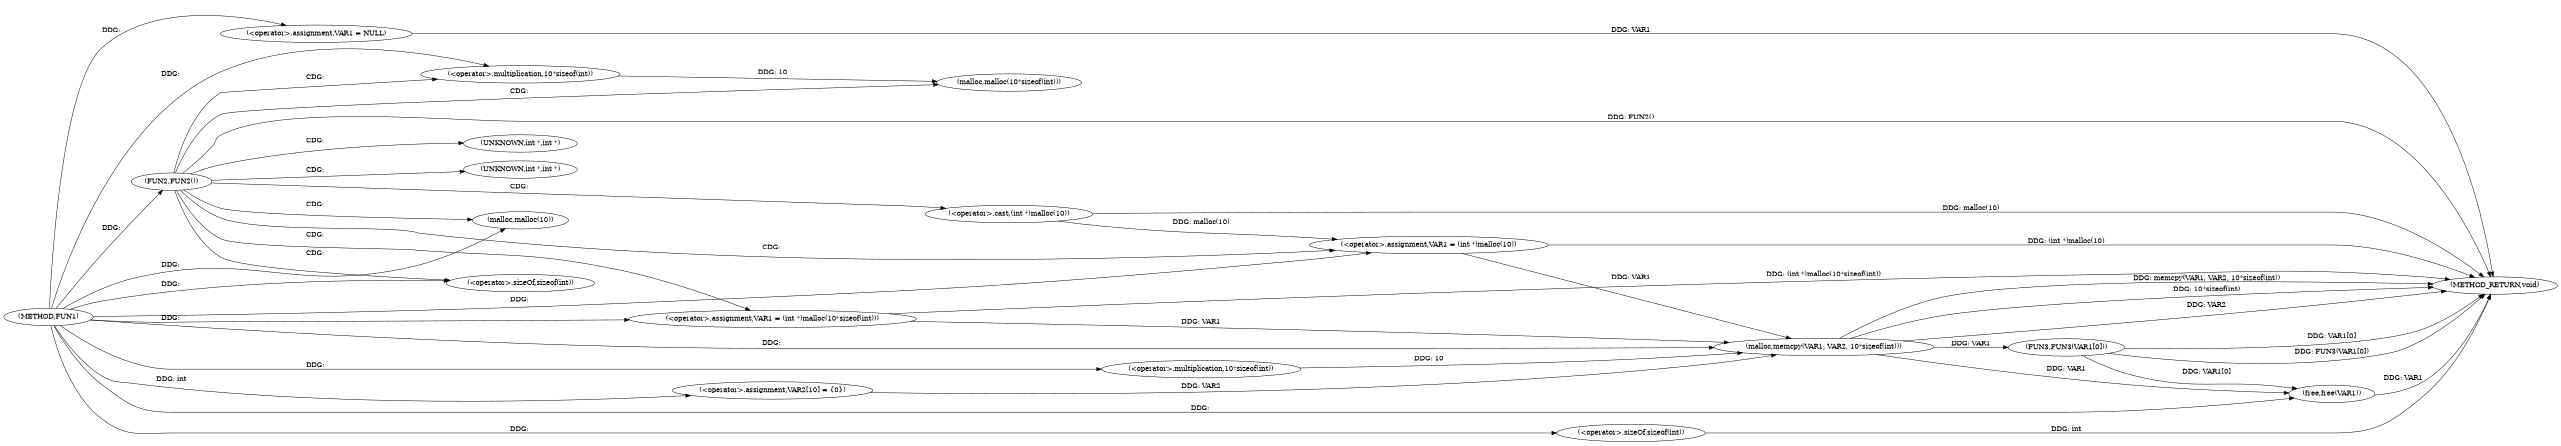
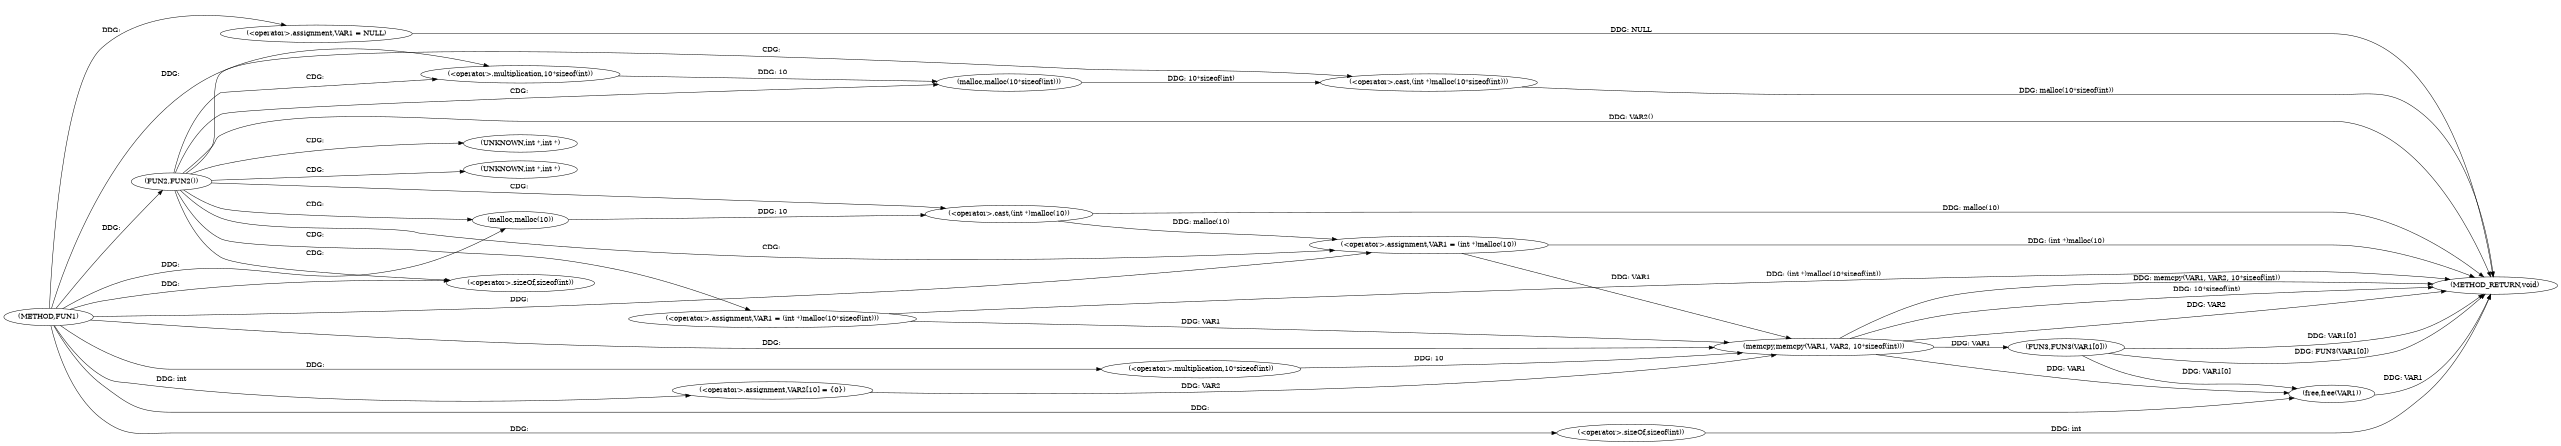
(1631, 30) -> (1631, 30)
none -> (1429, 83)
(1631, 118) -> (1631, 118)
none -> (745, 217)
(358, 321) -> none
(1824, 347) -> (1824, 347)
